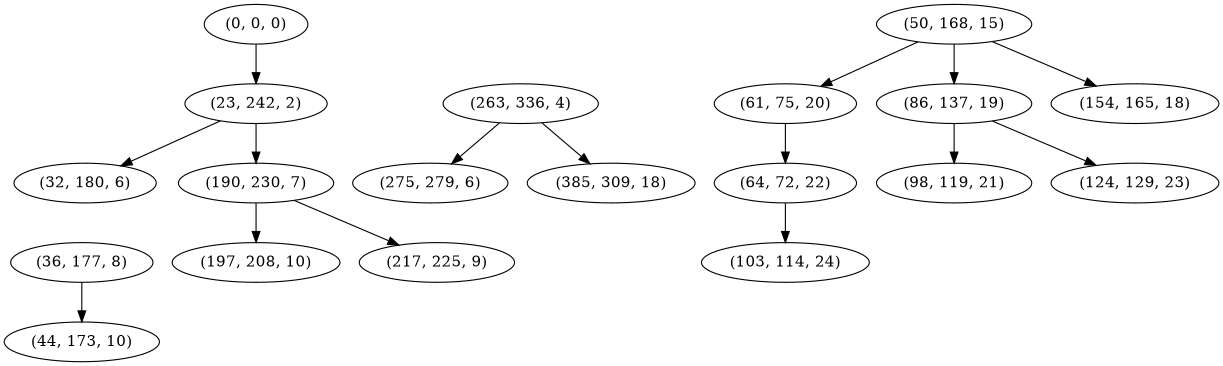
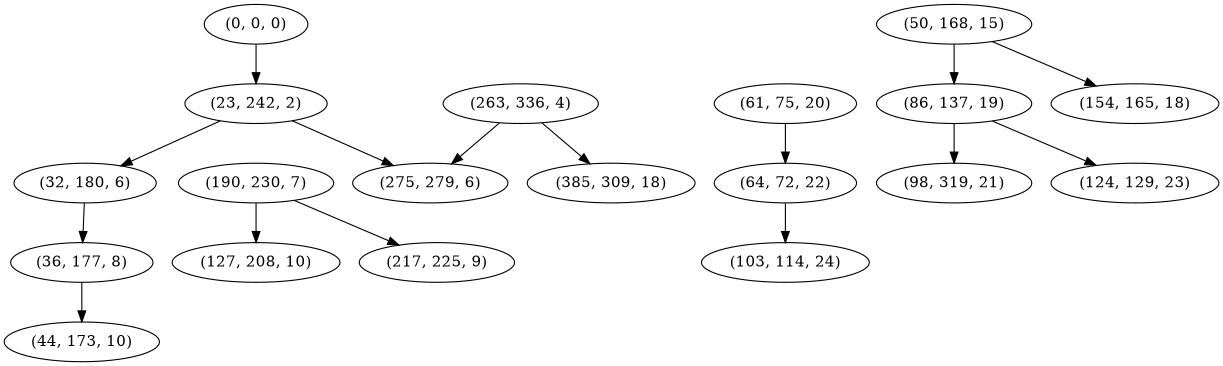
(874, 62) -> none
(256, 138) -> (338, 141)
(954, 183) -> (954, 183)
none -> (84, 217)
(256, 262) -> (256, 262)
